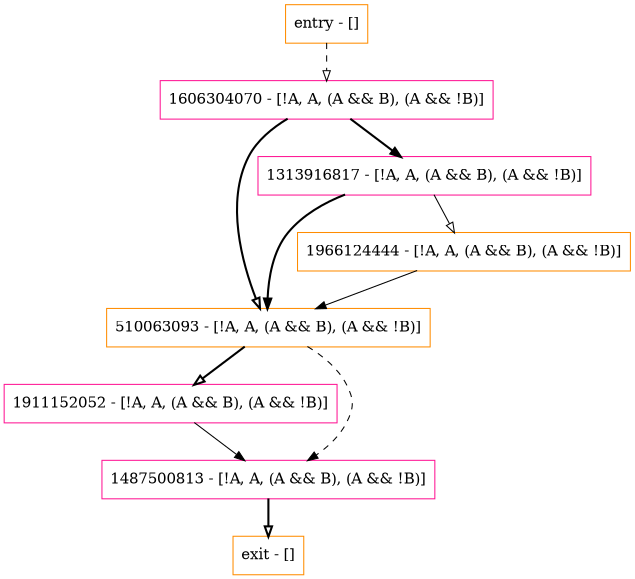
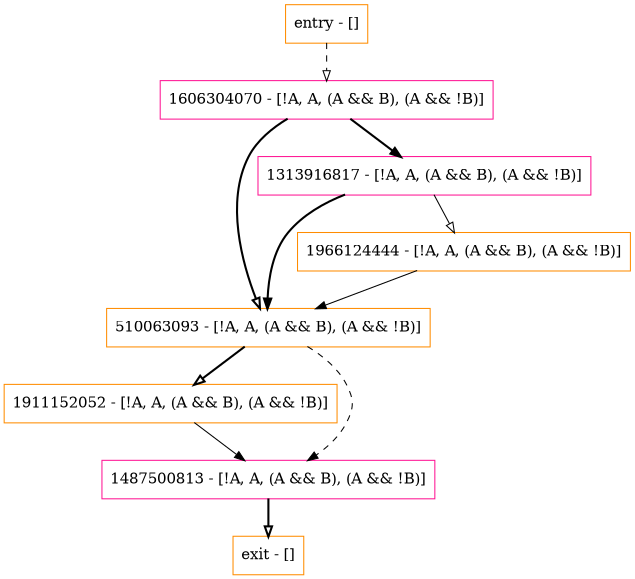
(171, 404) -> (171, 404)
